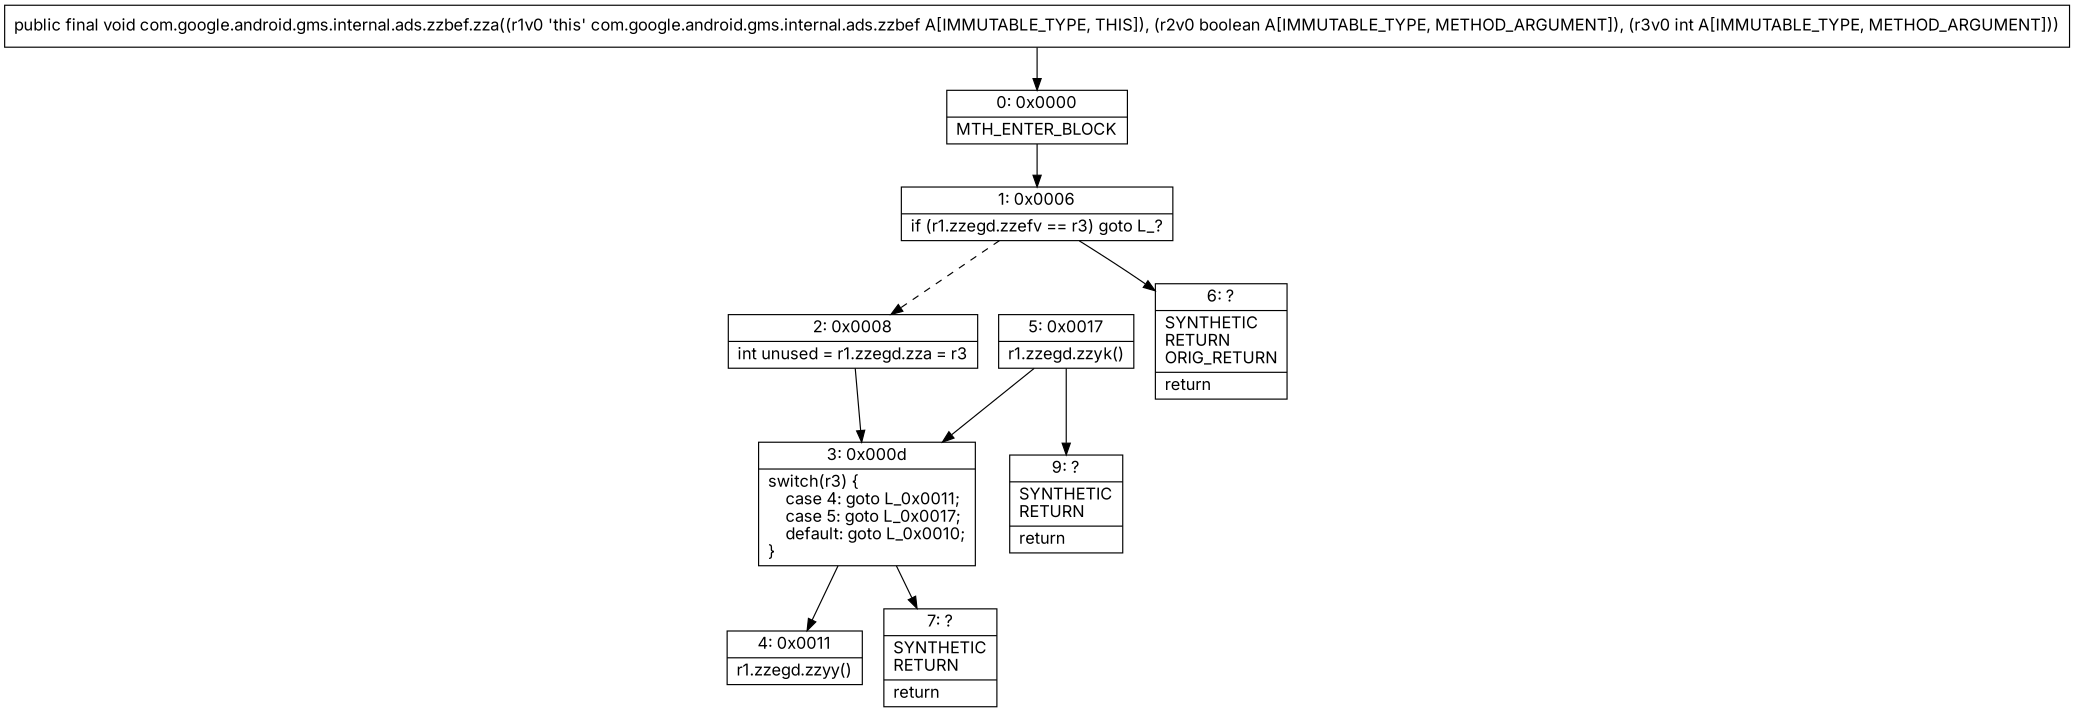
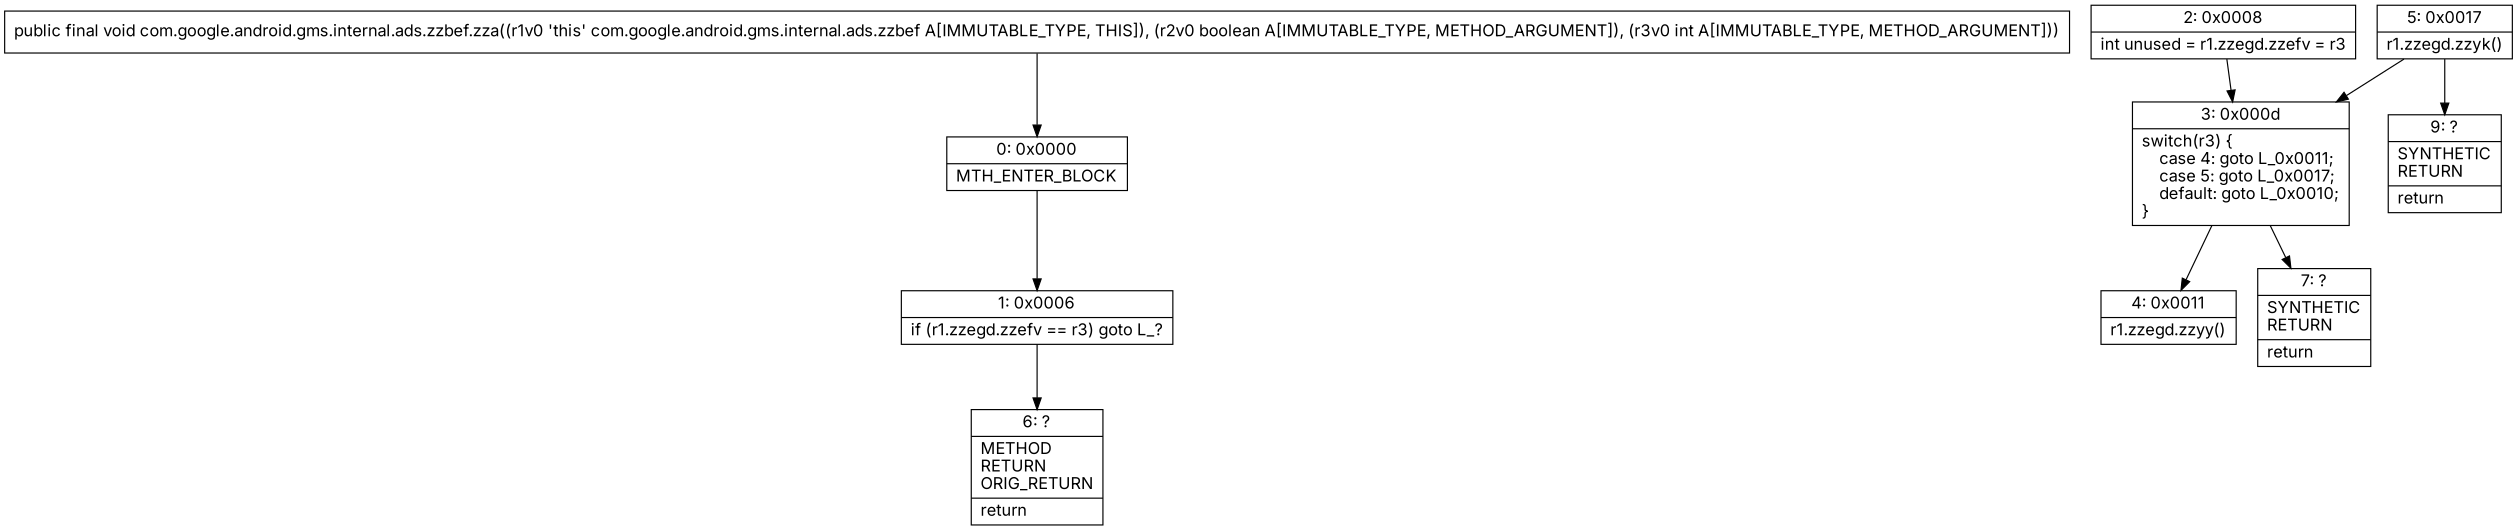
(950, 274) -> none
(1212, 323) -> (1016, 449)
(853, 354) -> (2223, 45)
